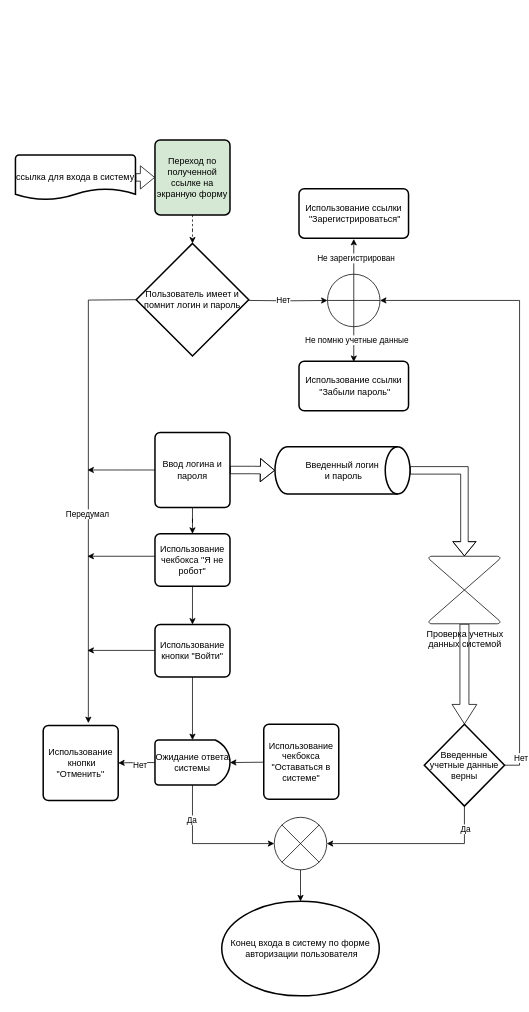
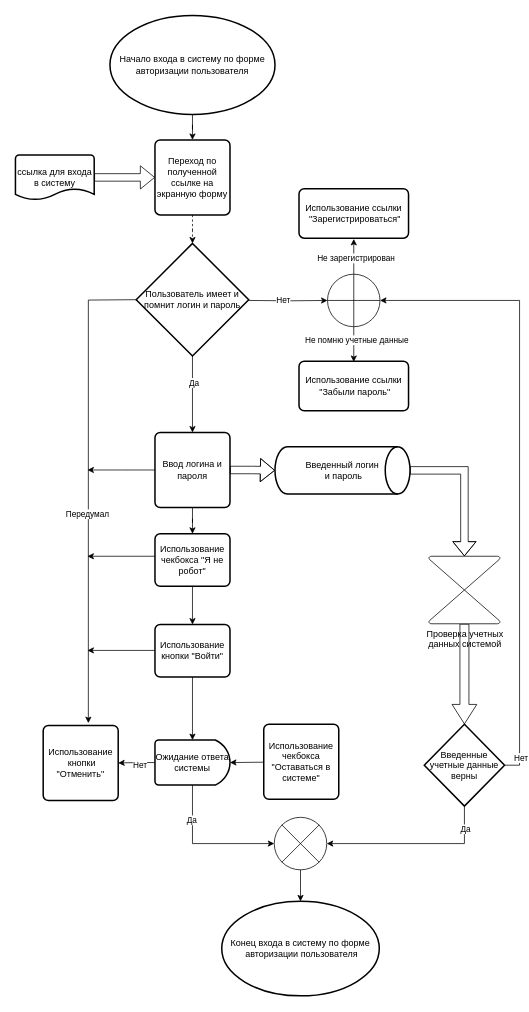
none -> (192, 65)
none -> (192, 128)
(75, 177) -> (55, 177)
(192, 177) -> (192, 177)
none -> (192, 391)
